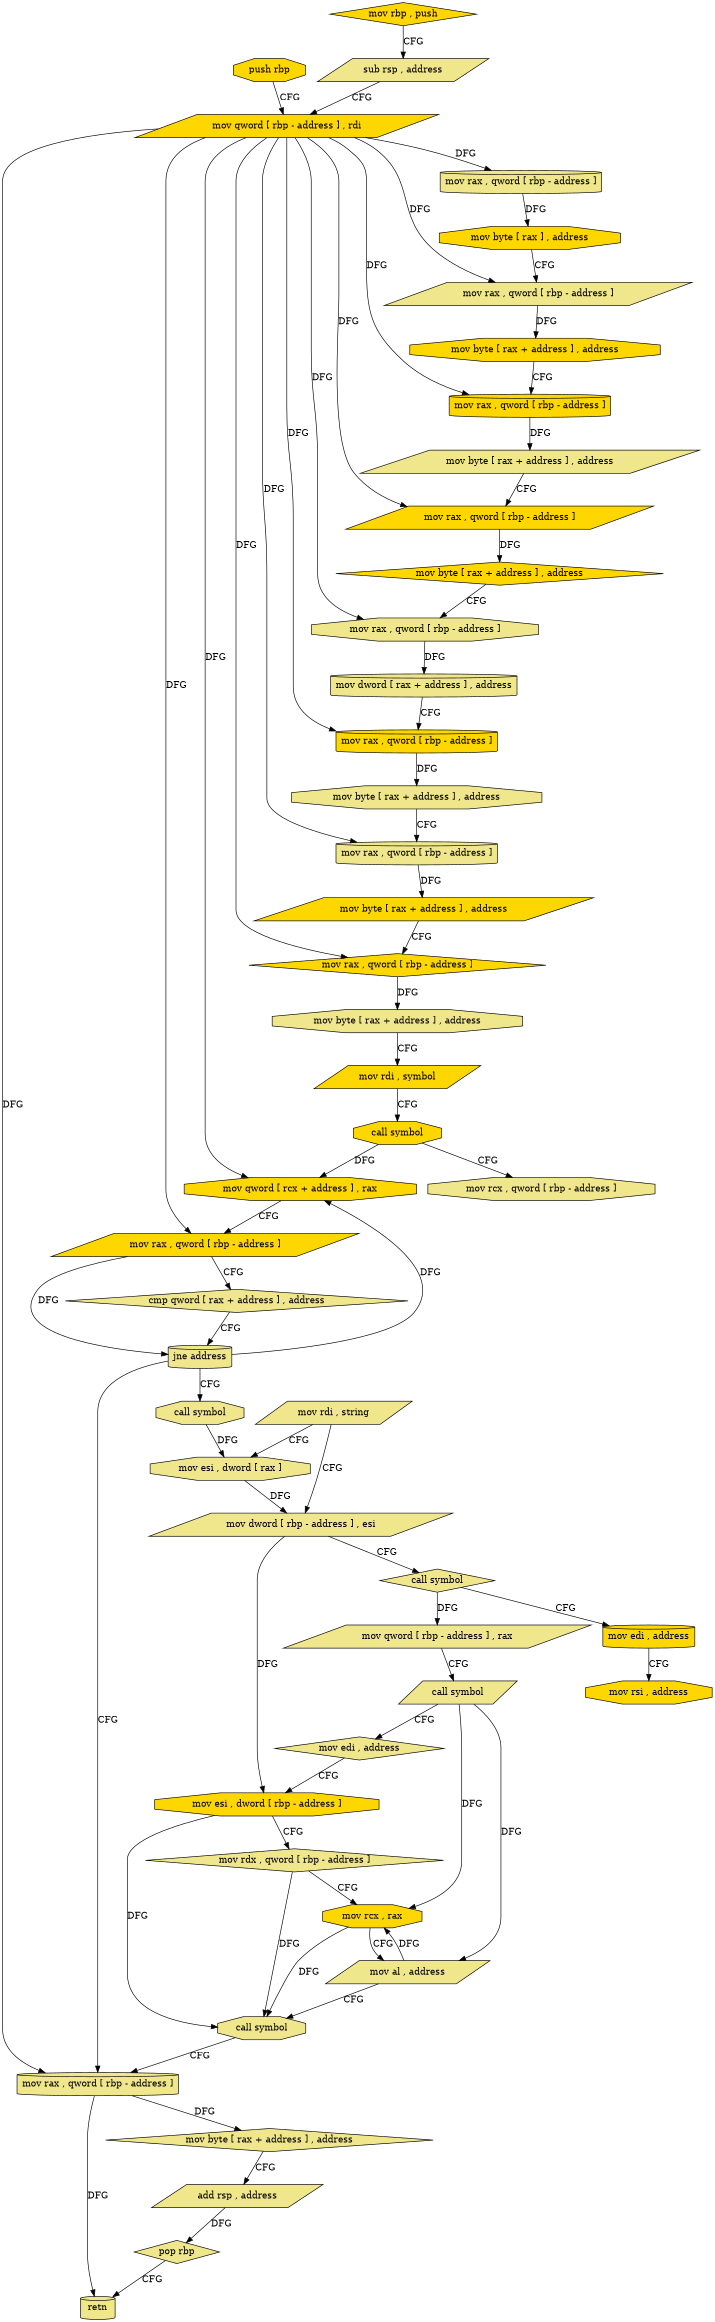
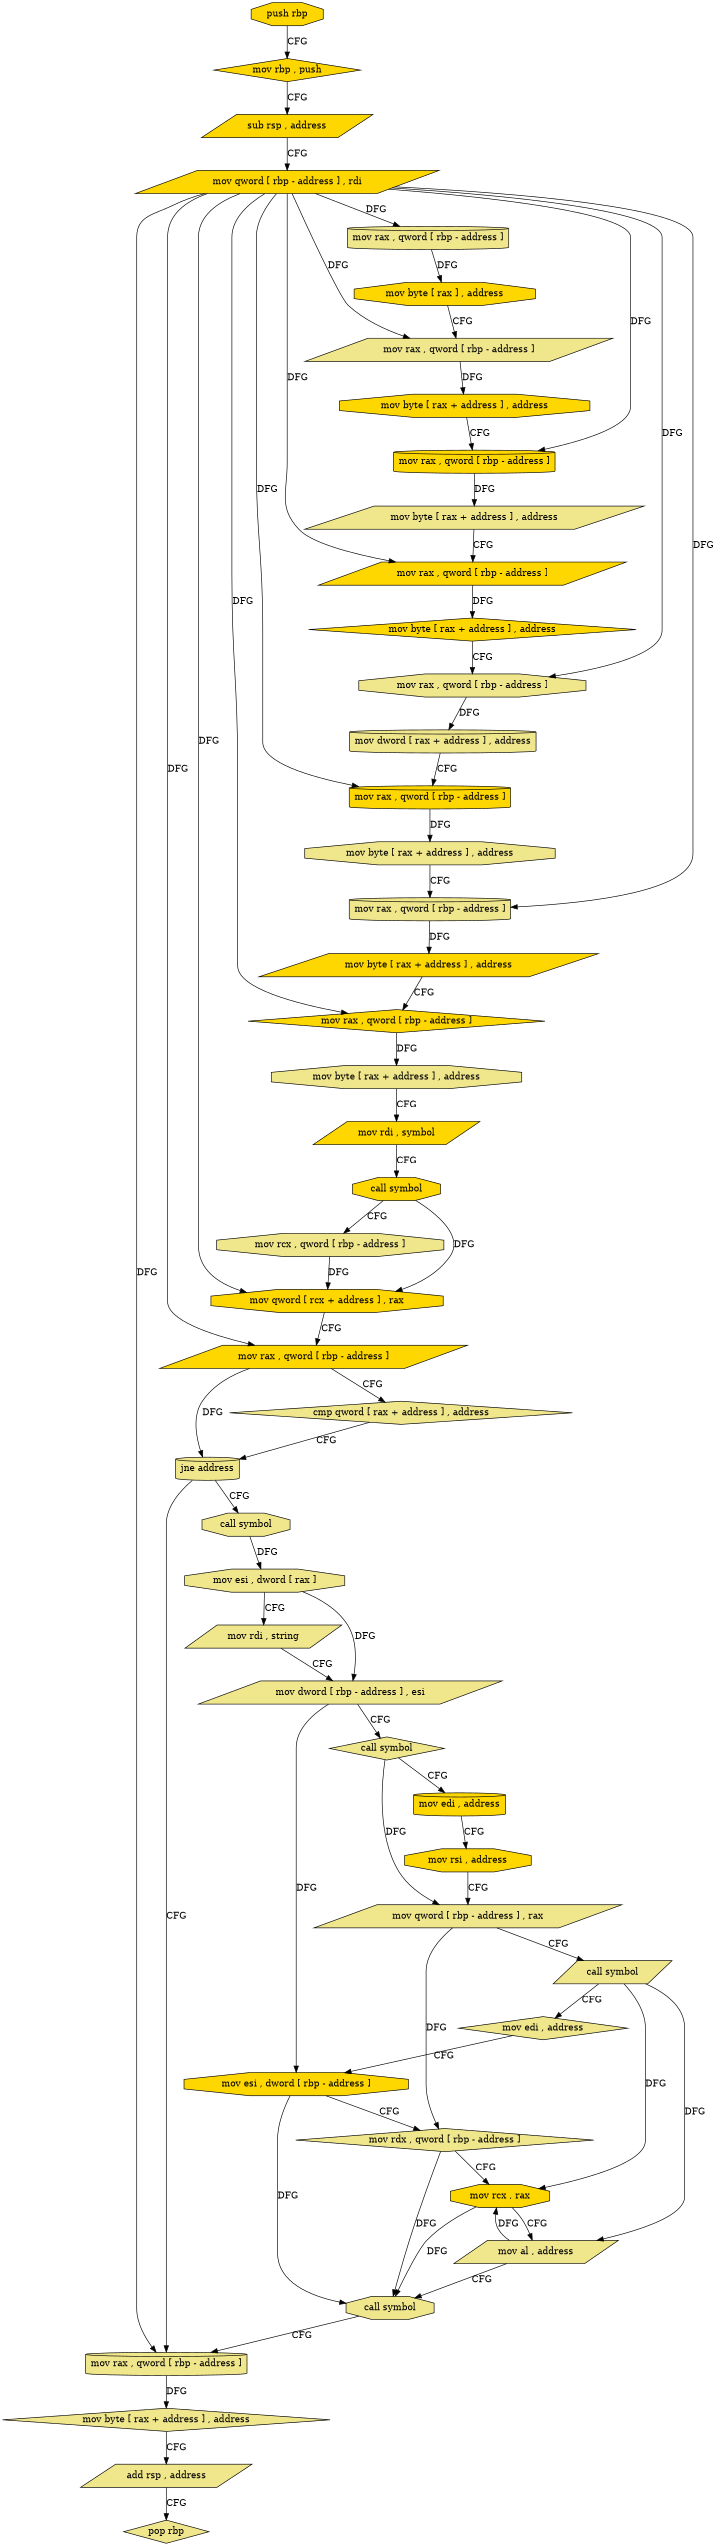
(403, 70) -> (287, 126)
(277, 95) -> (287, 39)
(400, 1323) -> (329, 1270)
(285, 1439) -> (264, 1605)
none -> (468, 1885)
none -> (426, 2022)
(222, 2224) -> (177, 2504)
(98, 2308) -> none
